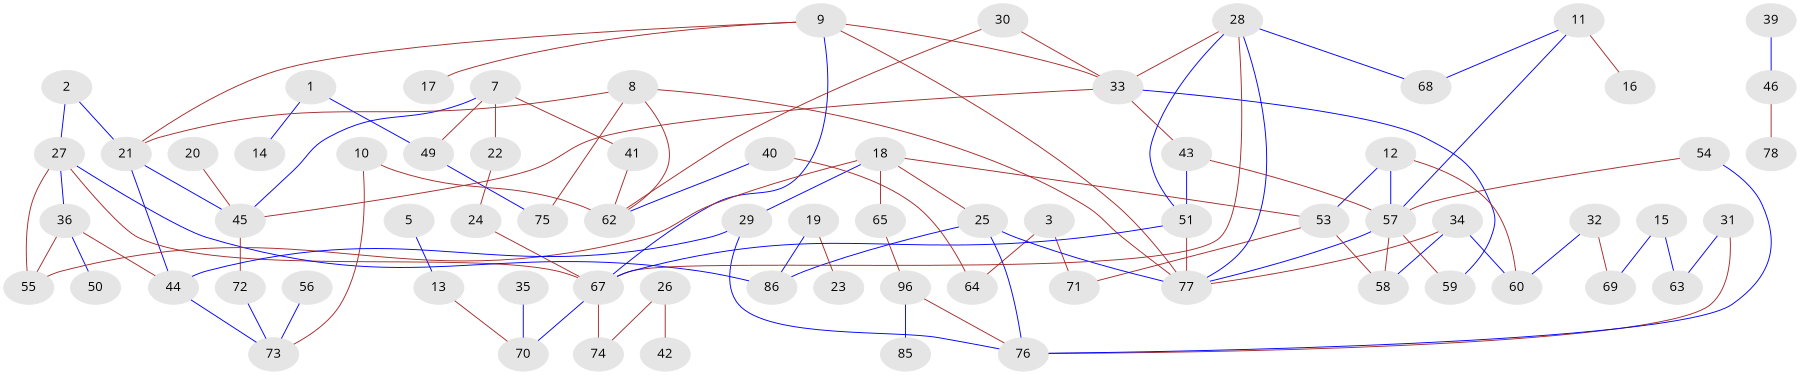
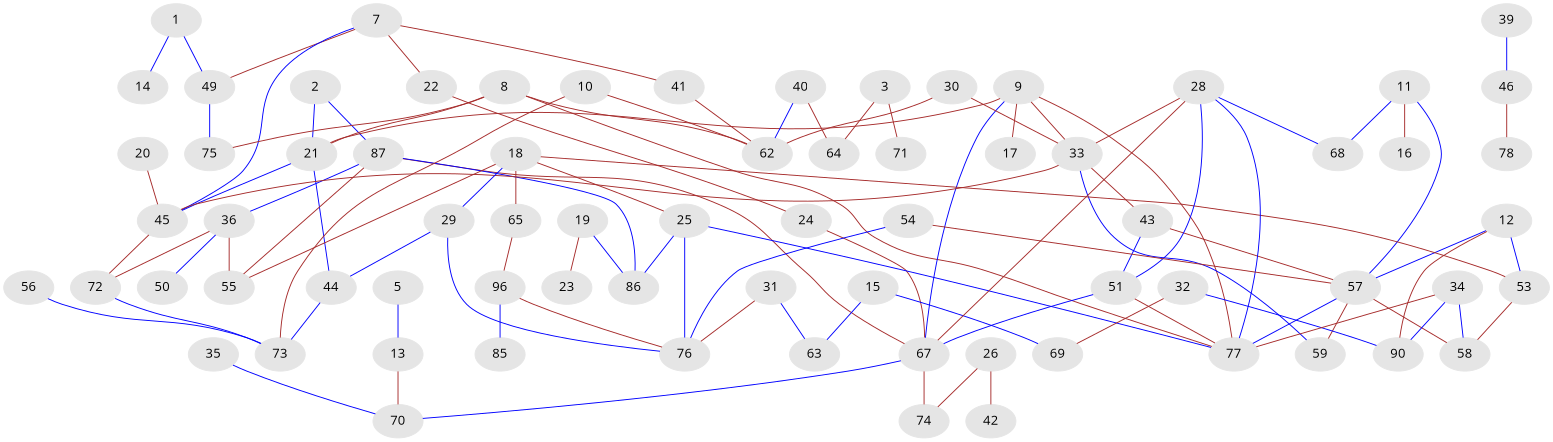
(59, 154) -> (379, 154)
(117, 253) -> (162, 254)
(1199, 254) -> none
(1517, 288) -> (1398, 354)
